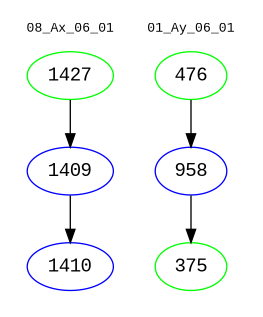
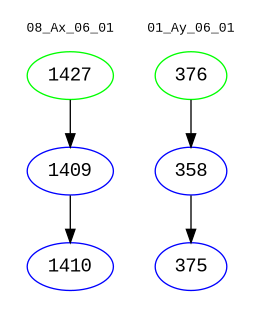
(191, 76) -> (191, 76)
(191, 171) -> (191, 171)
(191, 267) -> (191, 267)
